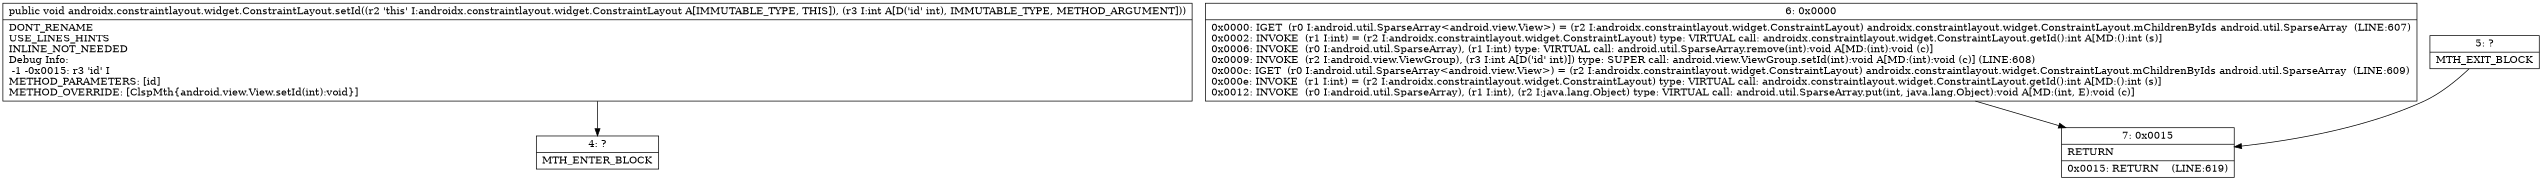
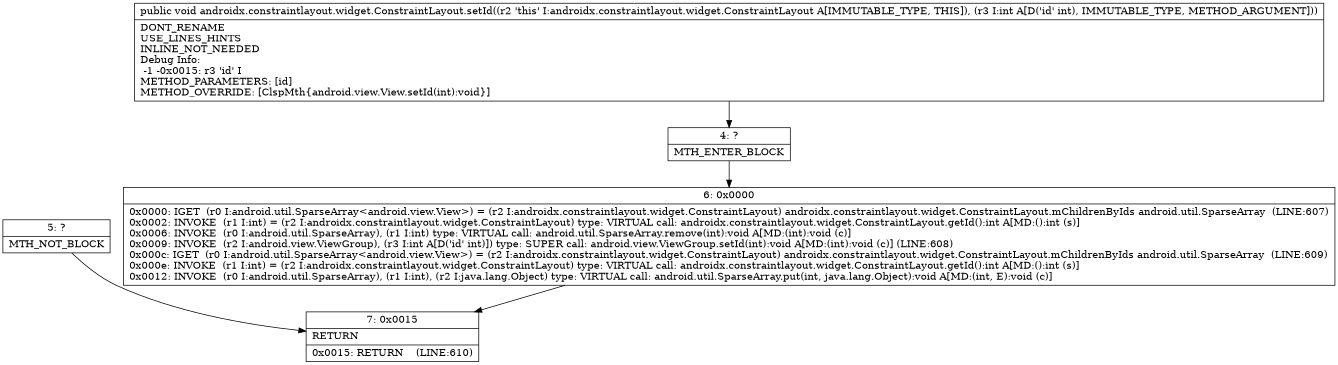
(2485, 60) -> (56, 244)
(2148, 169) -> (392, 353)
none -> (729, 170)
